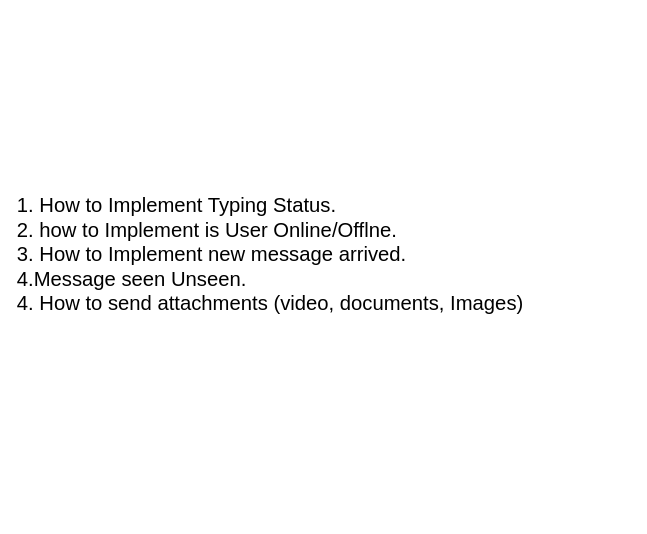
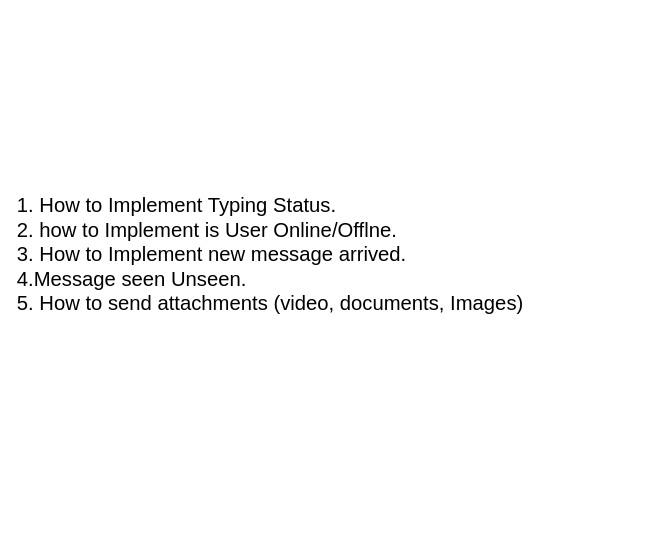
(138, 267) -> (138, 267)
